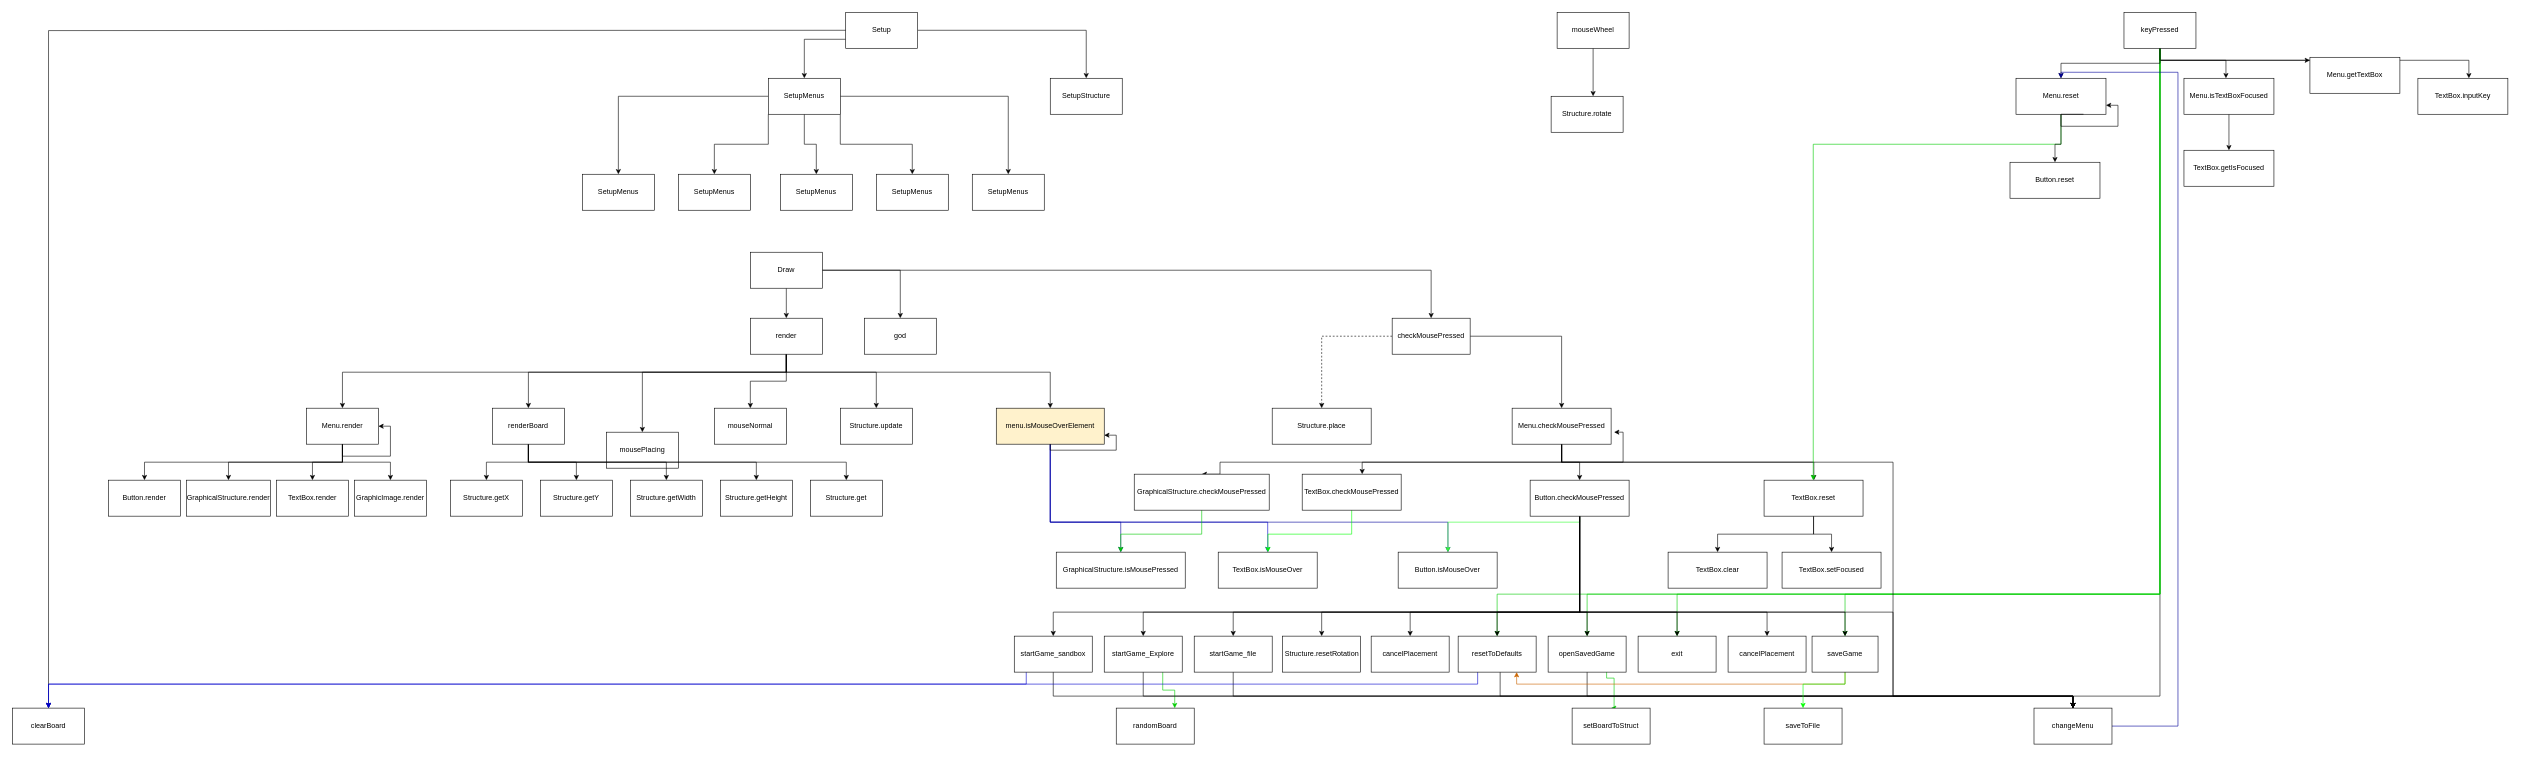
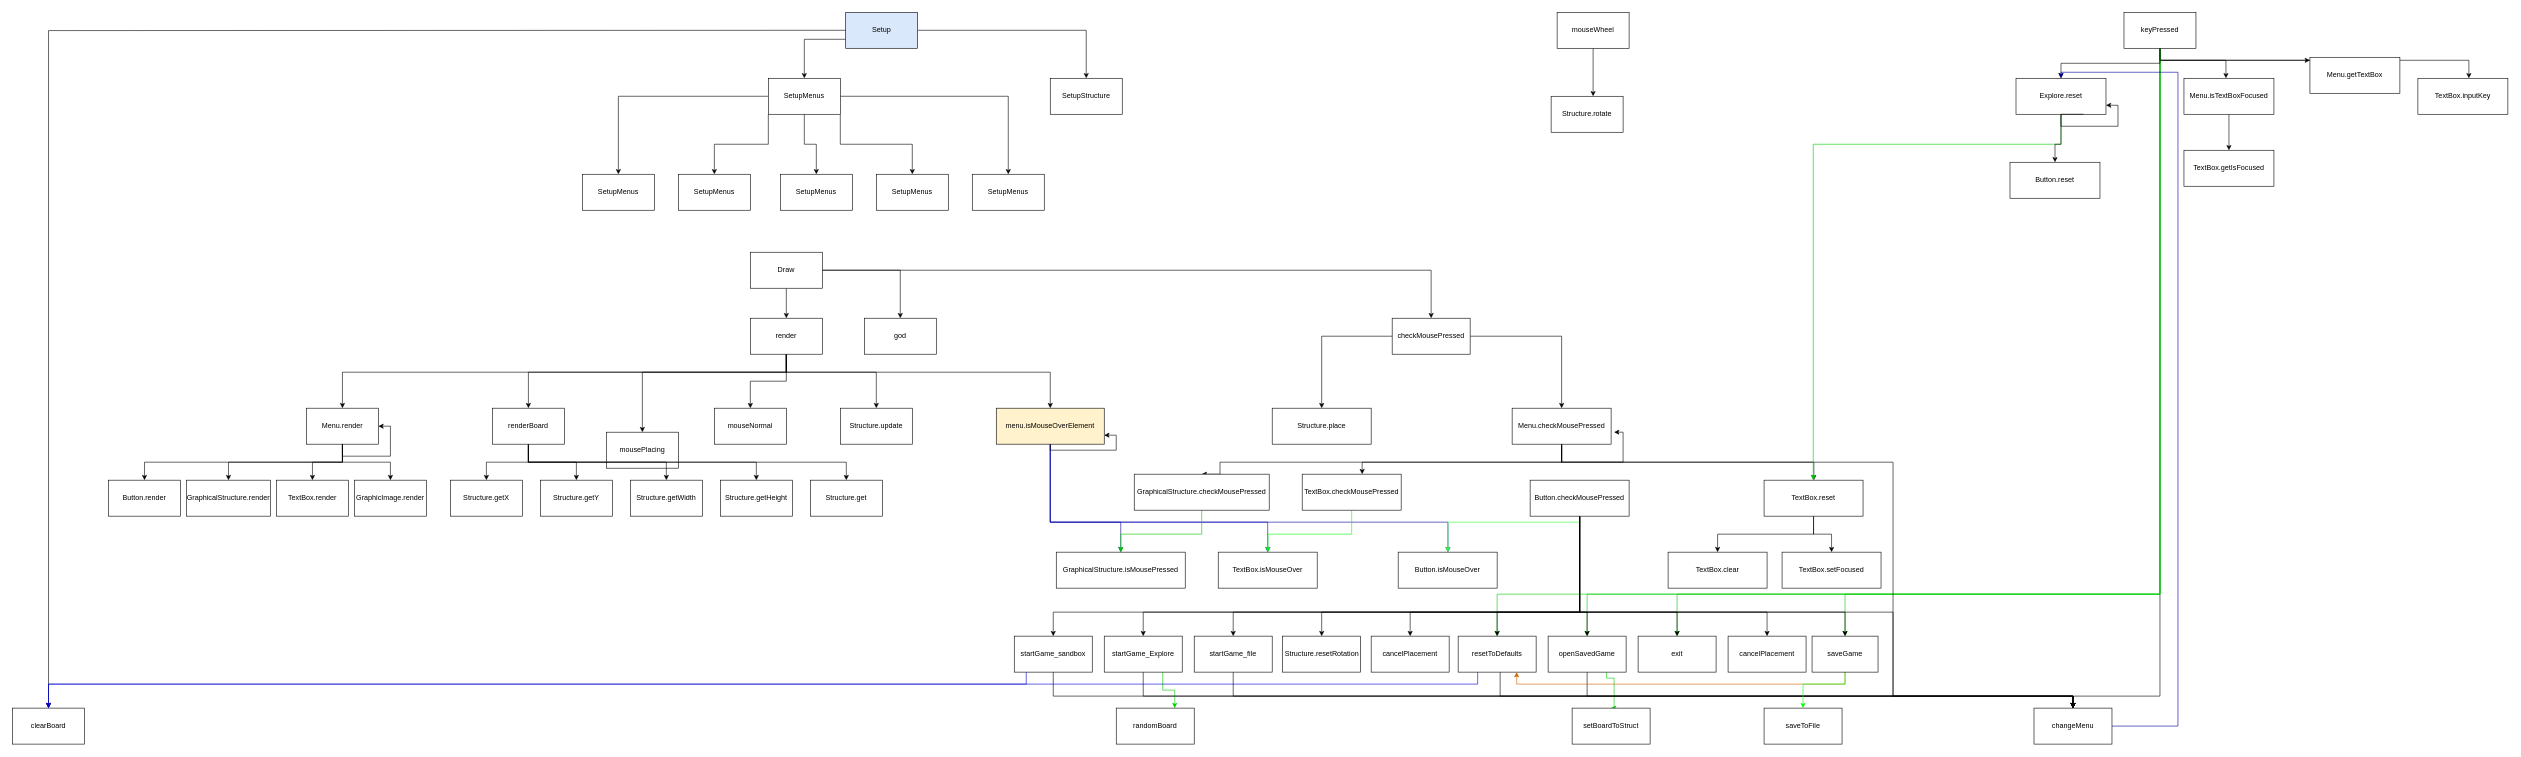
(882, 30) -> (882, 30)
(2061, 96) -> (2061, 96)
(1323, 336) -> (1323, 336)
(1580, 470) -> none
